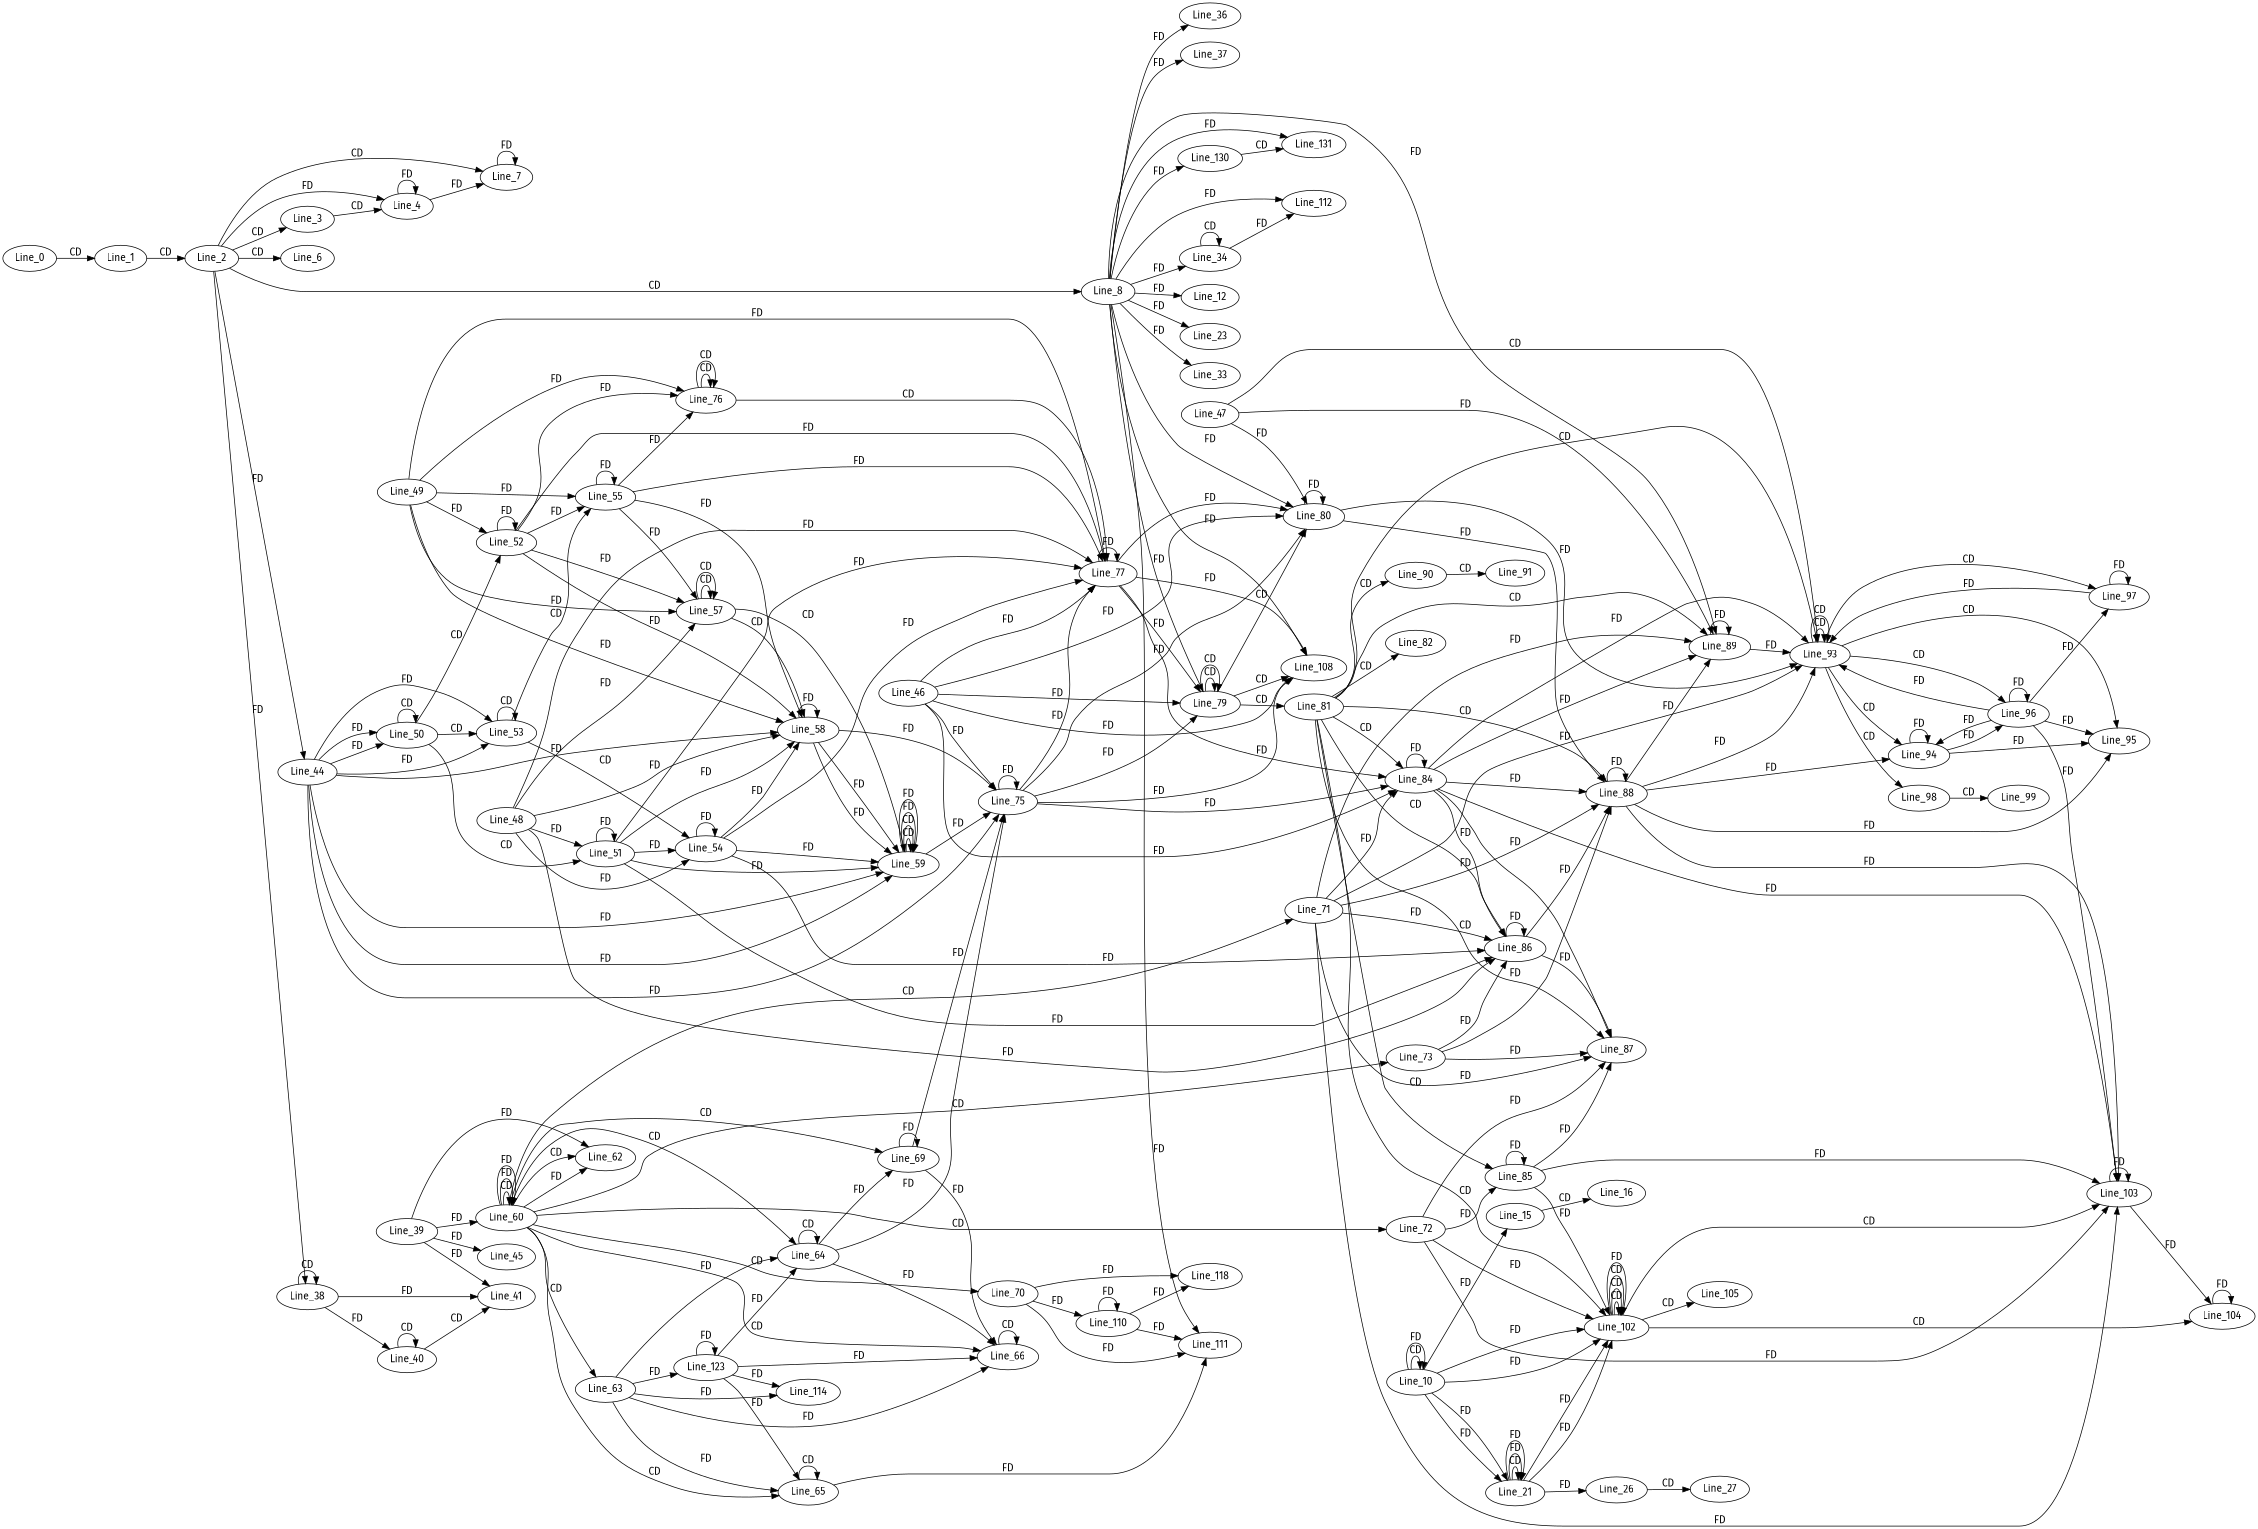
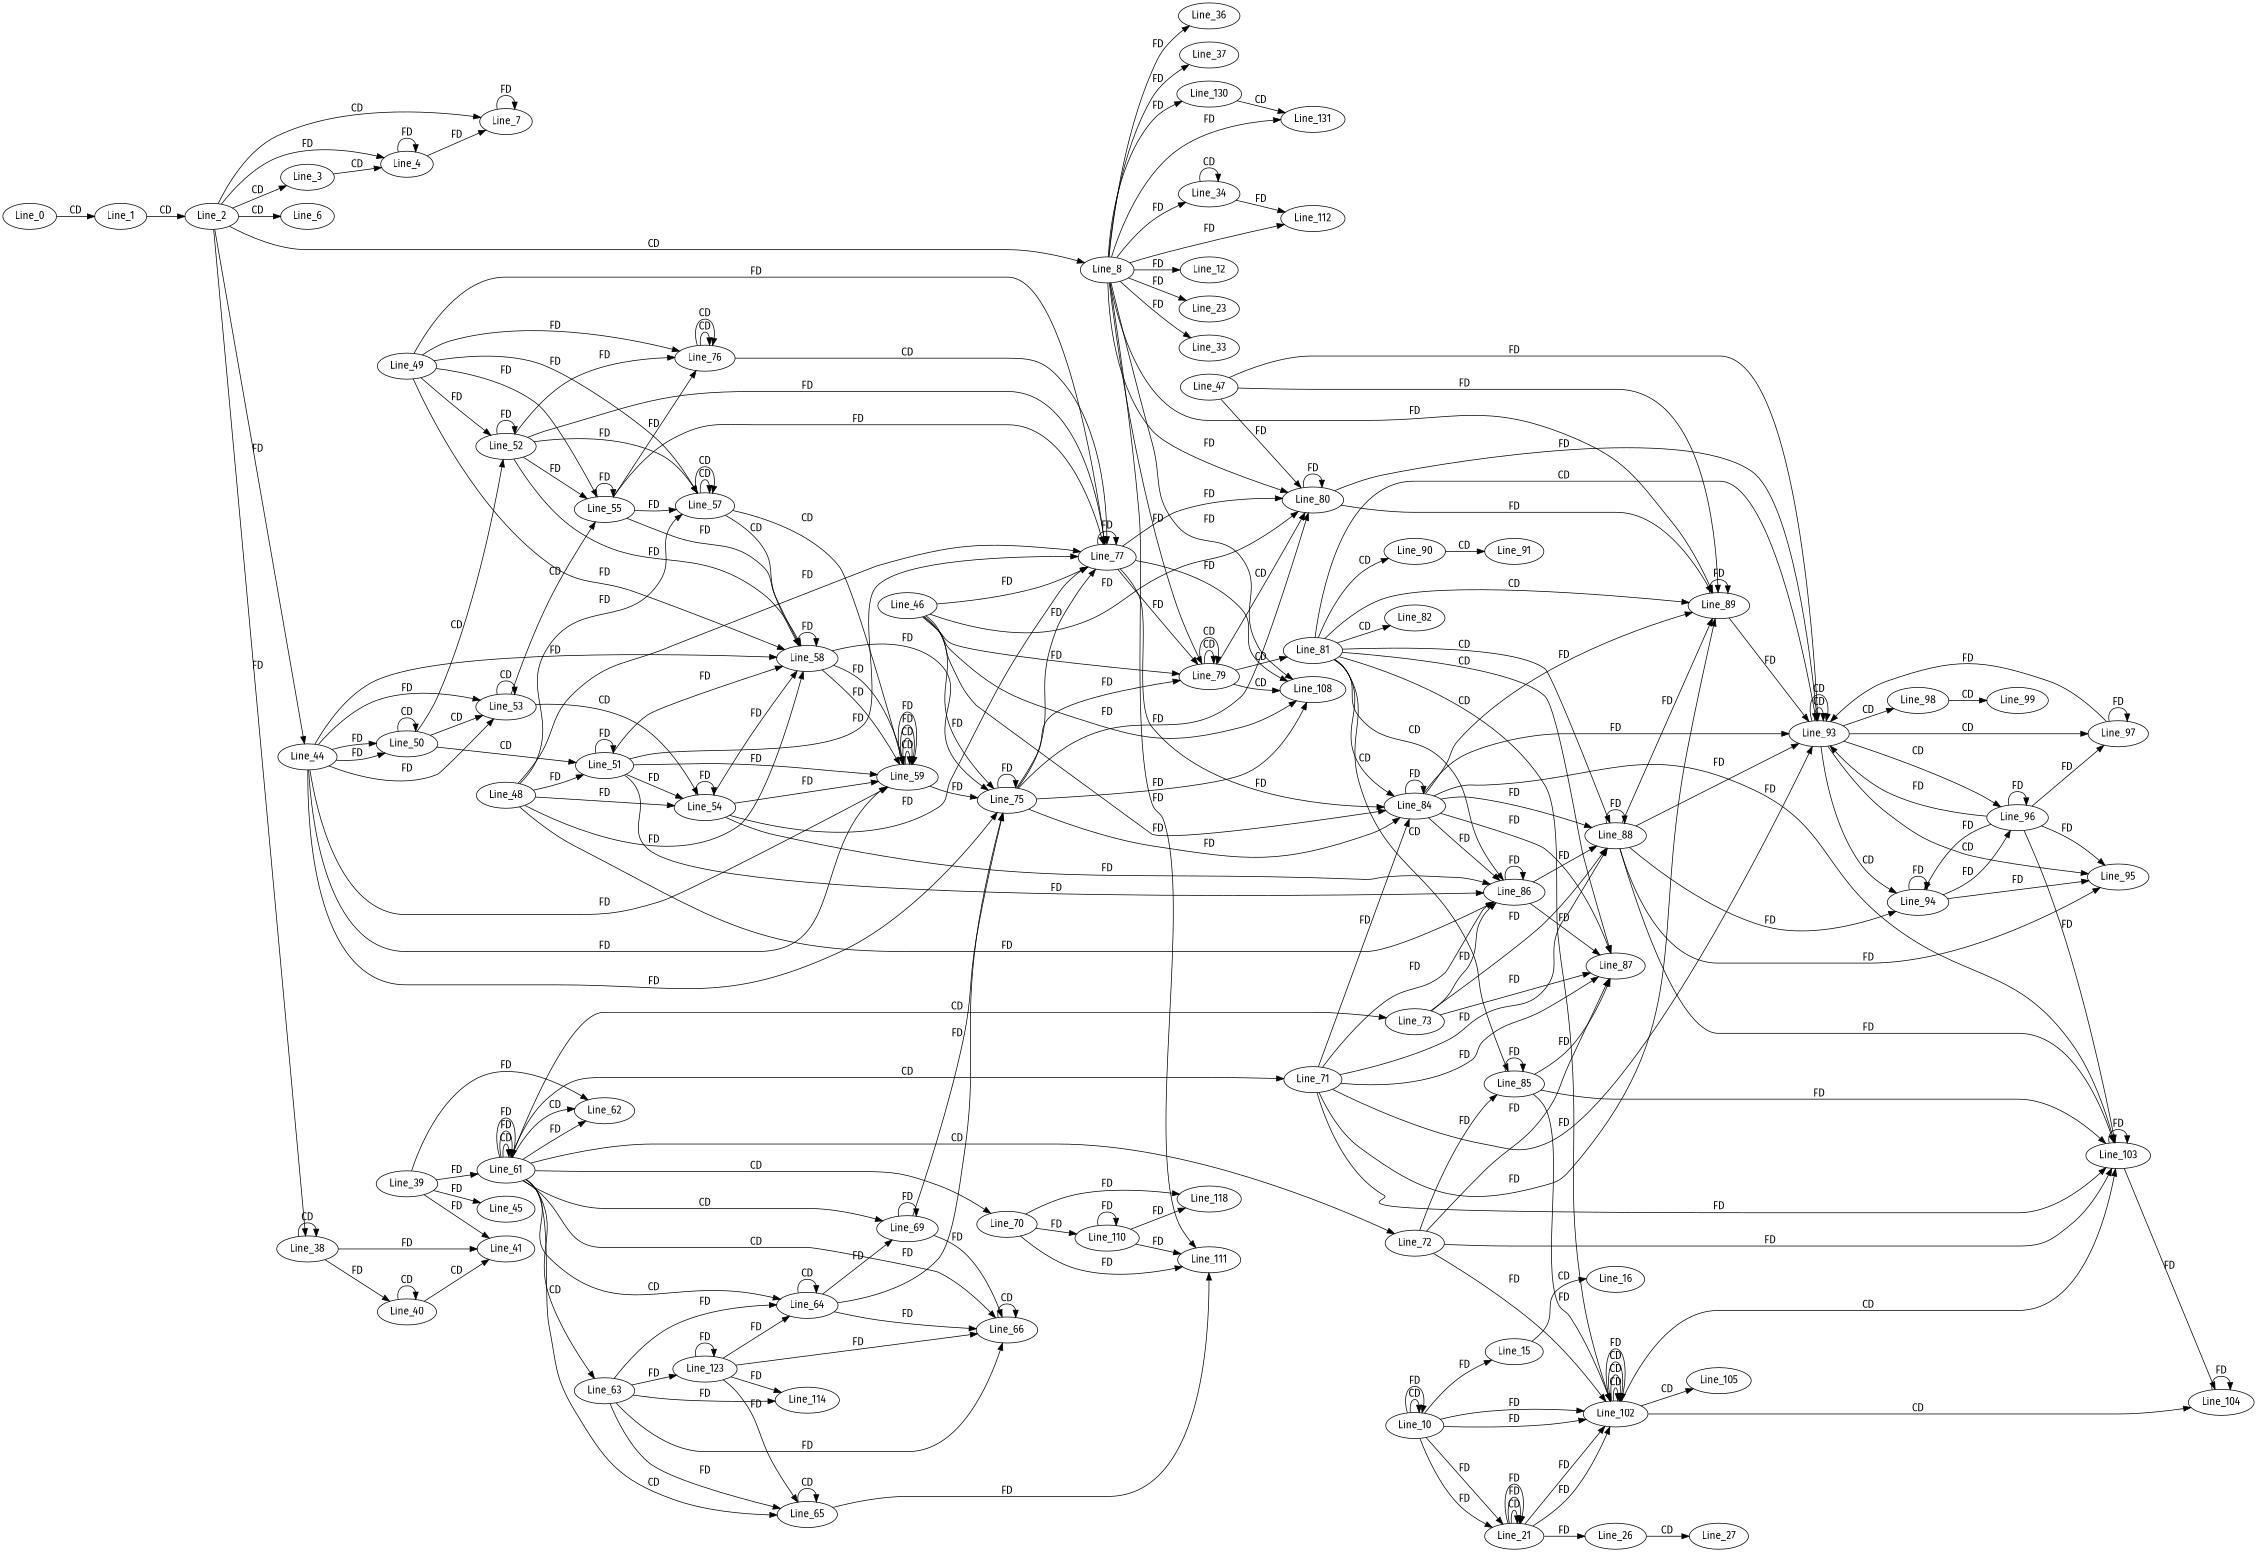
(1515, 344) -> (1514, 351)
(1553, 568) -> (1540, 512)
(506, 1218) -> (506, 1170)
